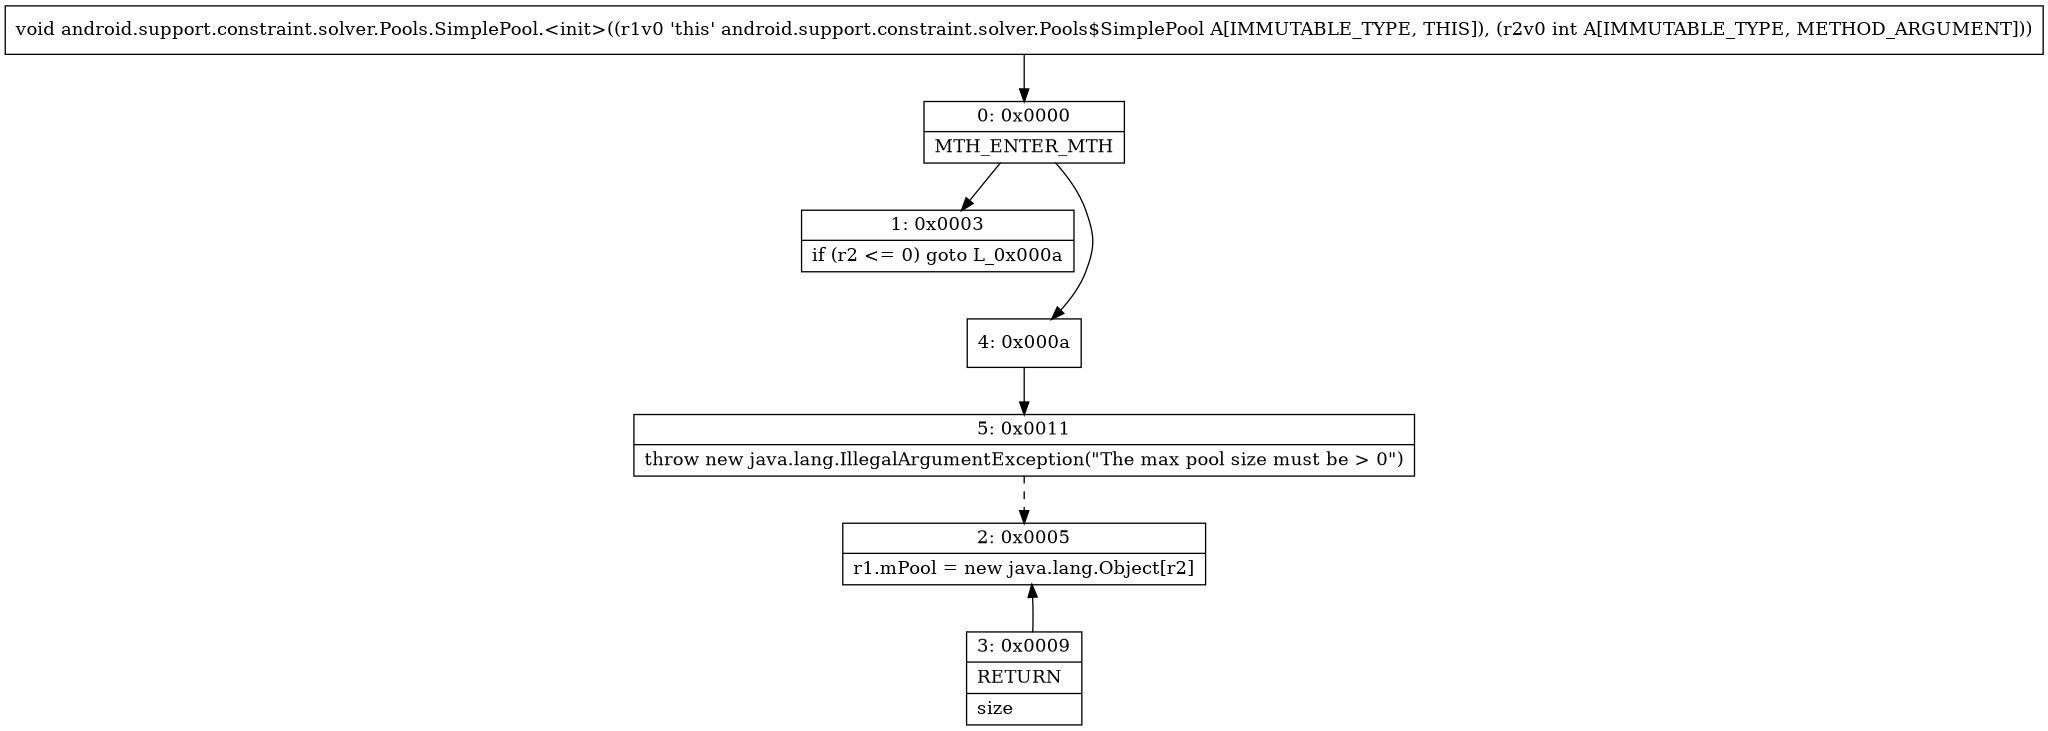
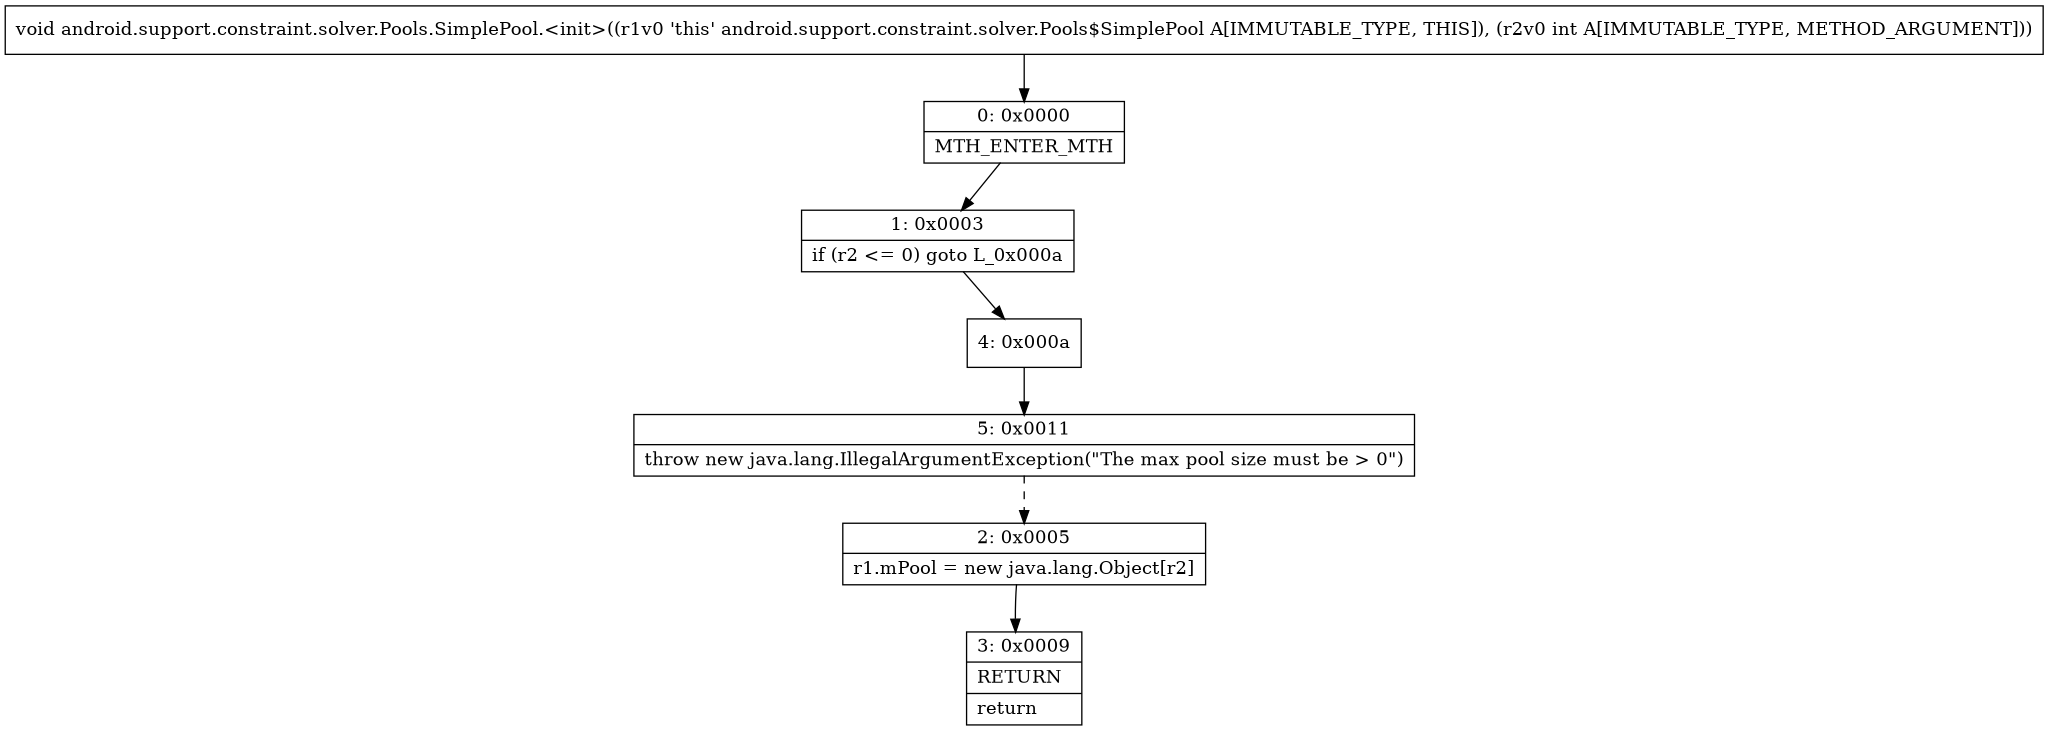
(1092, 236) -> (979, 290)
(1033, 615) -> (1016, 601)
(995, 709) -> (1007, 709)
